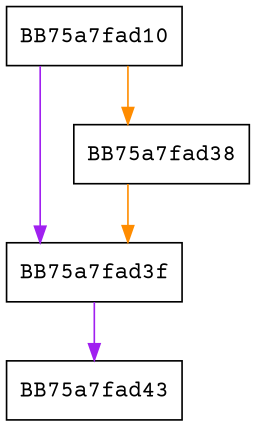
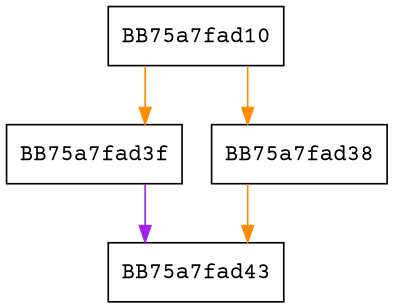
(40, 146) -> (145, 87)
(128, 205) -> (248, 205)
